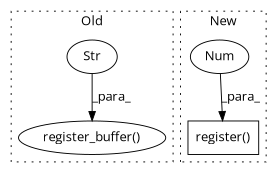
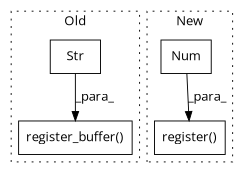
(92, 57) -> (75, 57)
(220, 57) -> (186, 57)
(92, 138) -> (75, 138)
